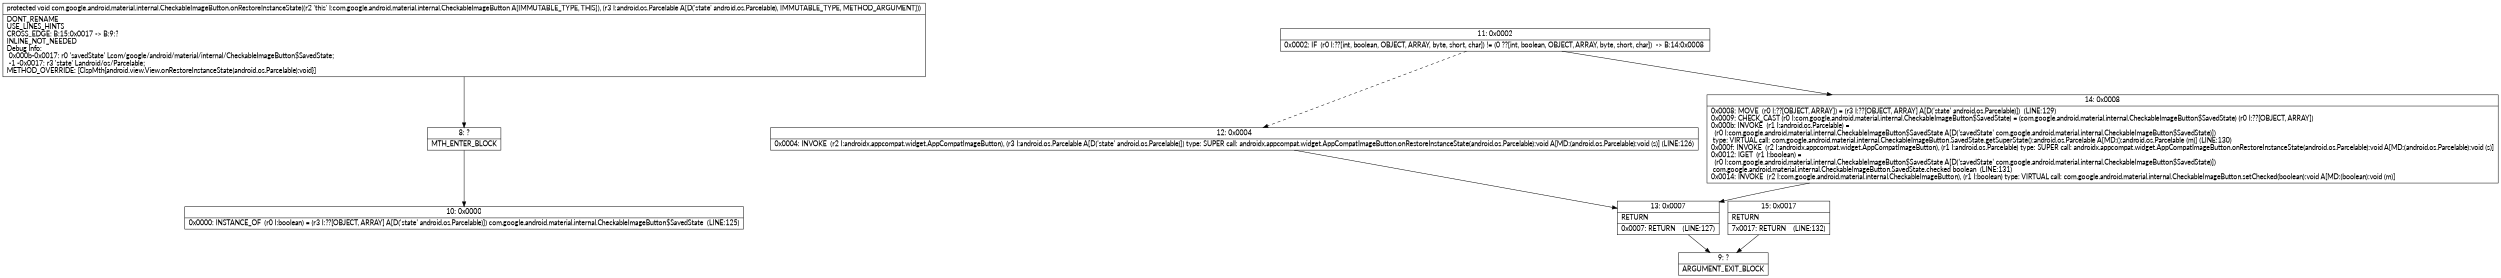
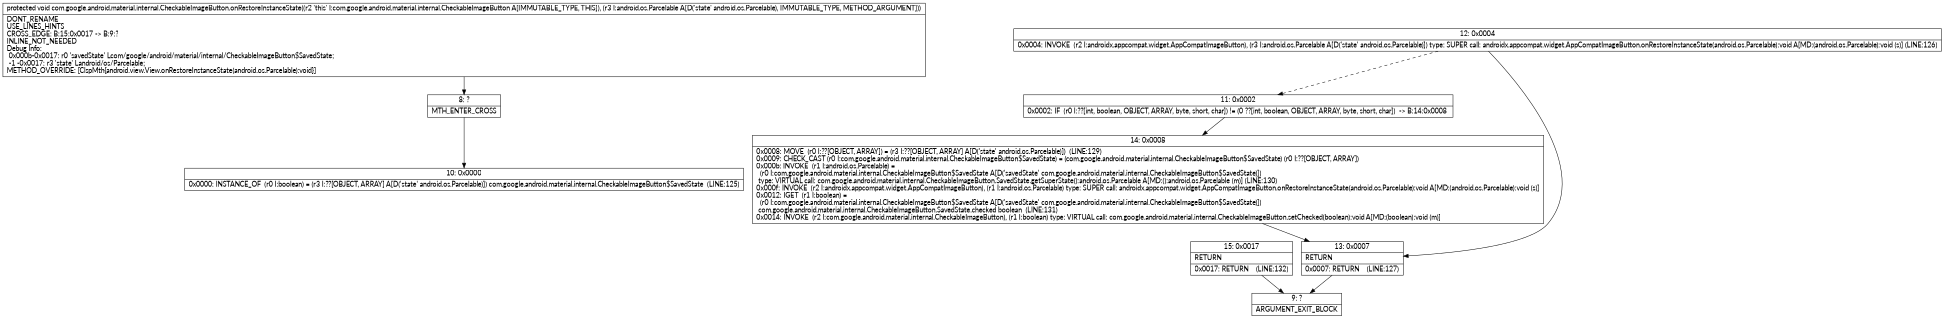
(1367, 89) -> (1360, 72)
(464, 144) -> (464, 111)
(1779, 229) -> (1242, 269)
